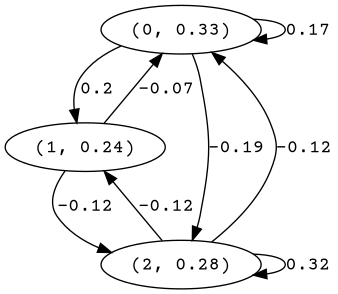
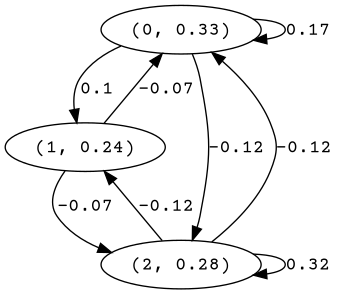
(97, 88) -> (97, 88)
(236, 147) -> (236, 147)
(85, 206) -> (85, 206)
